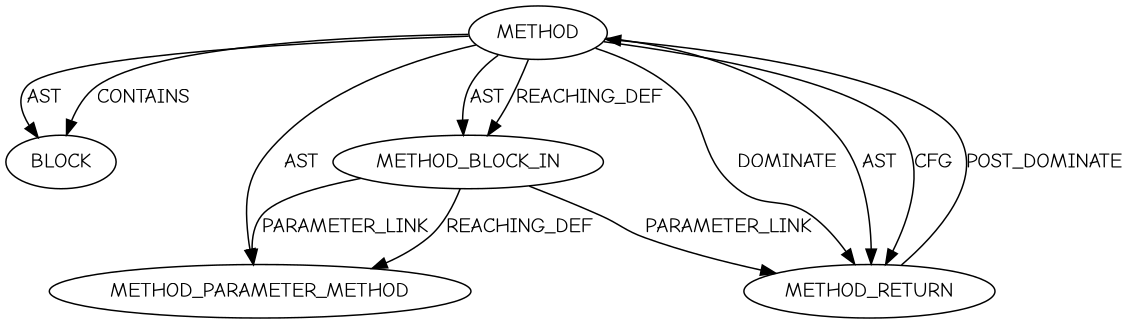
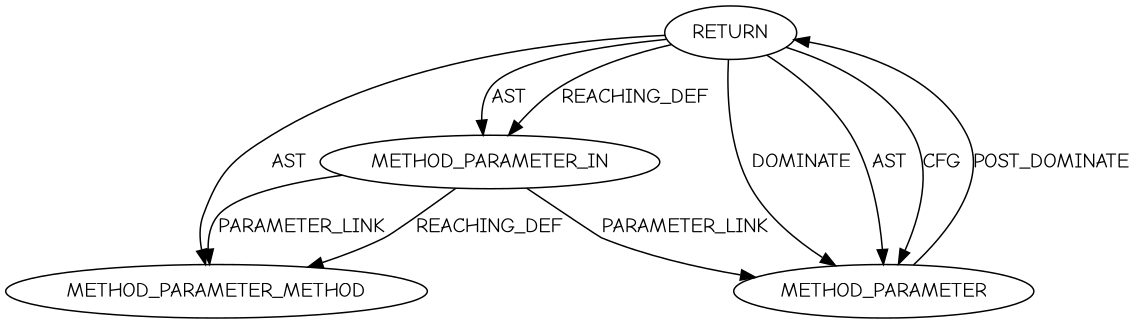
(538, 33) -> (731, 33)
(61, 162) -> none
(468, 162) -> (490, 162)
(869, 291) -> (884, 291)
